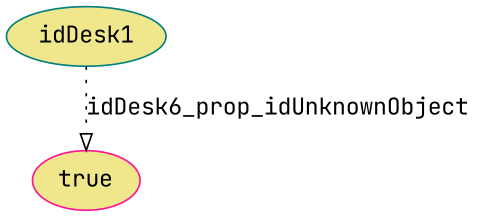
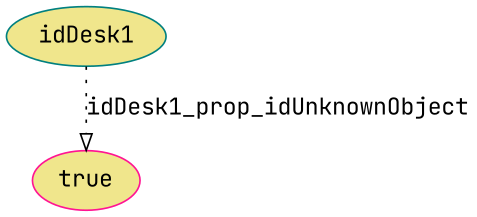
(278, 108) -> (278, 108)
